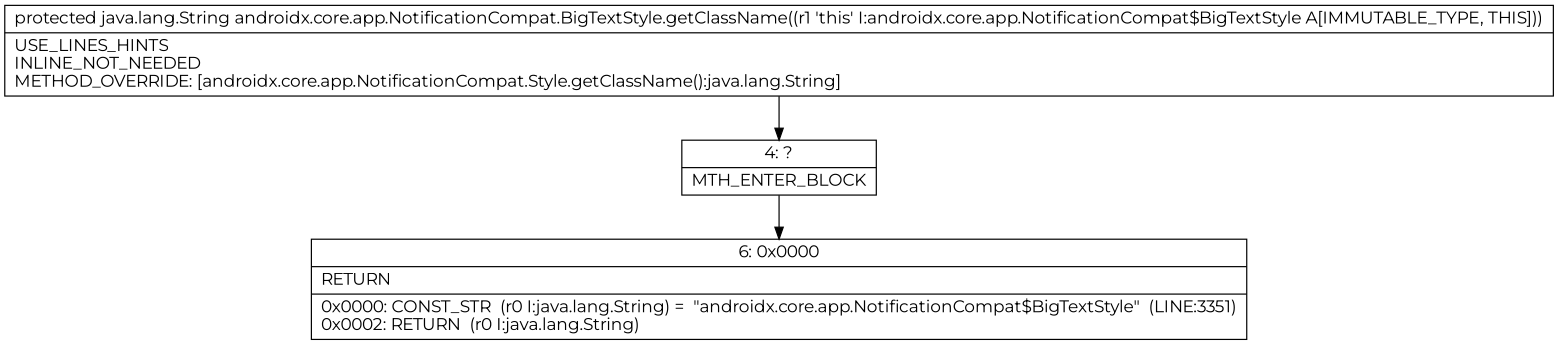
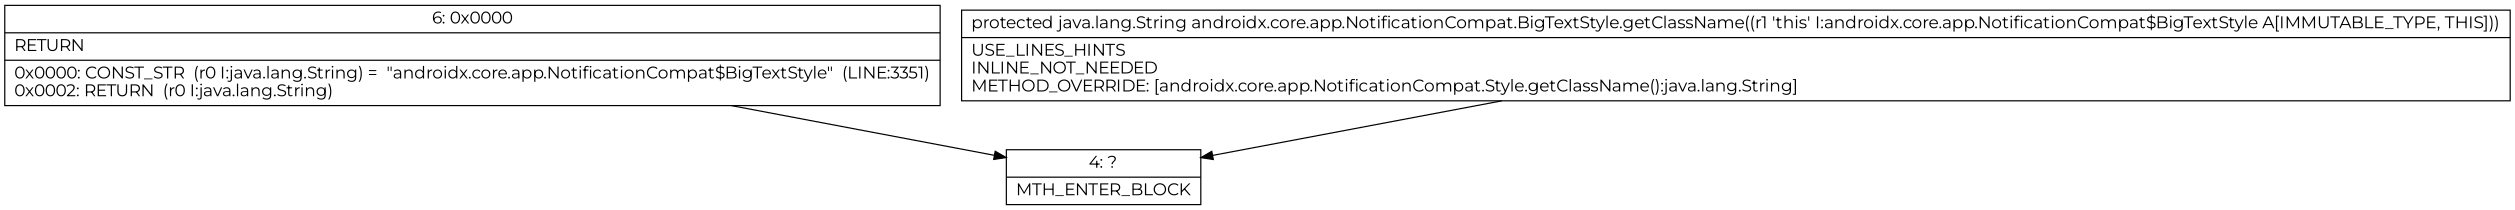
(779, 211) -> (863, 130)
